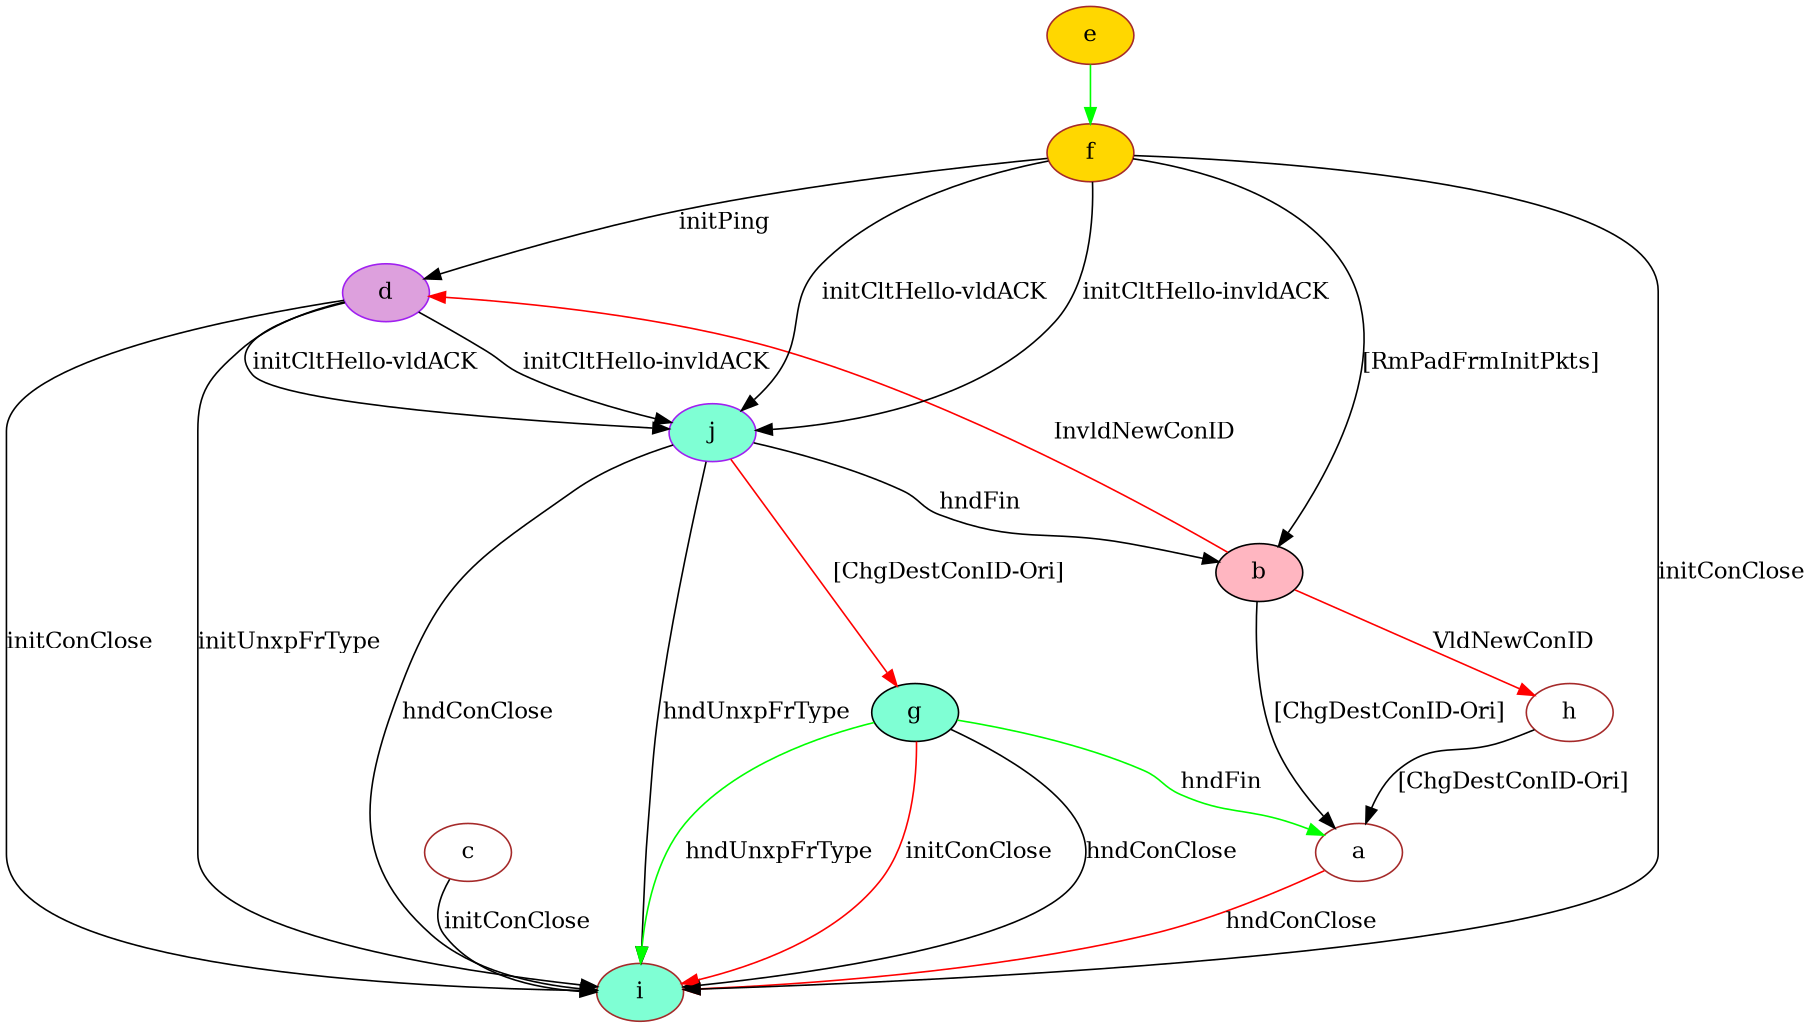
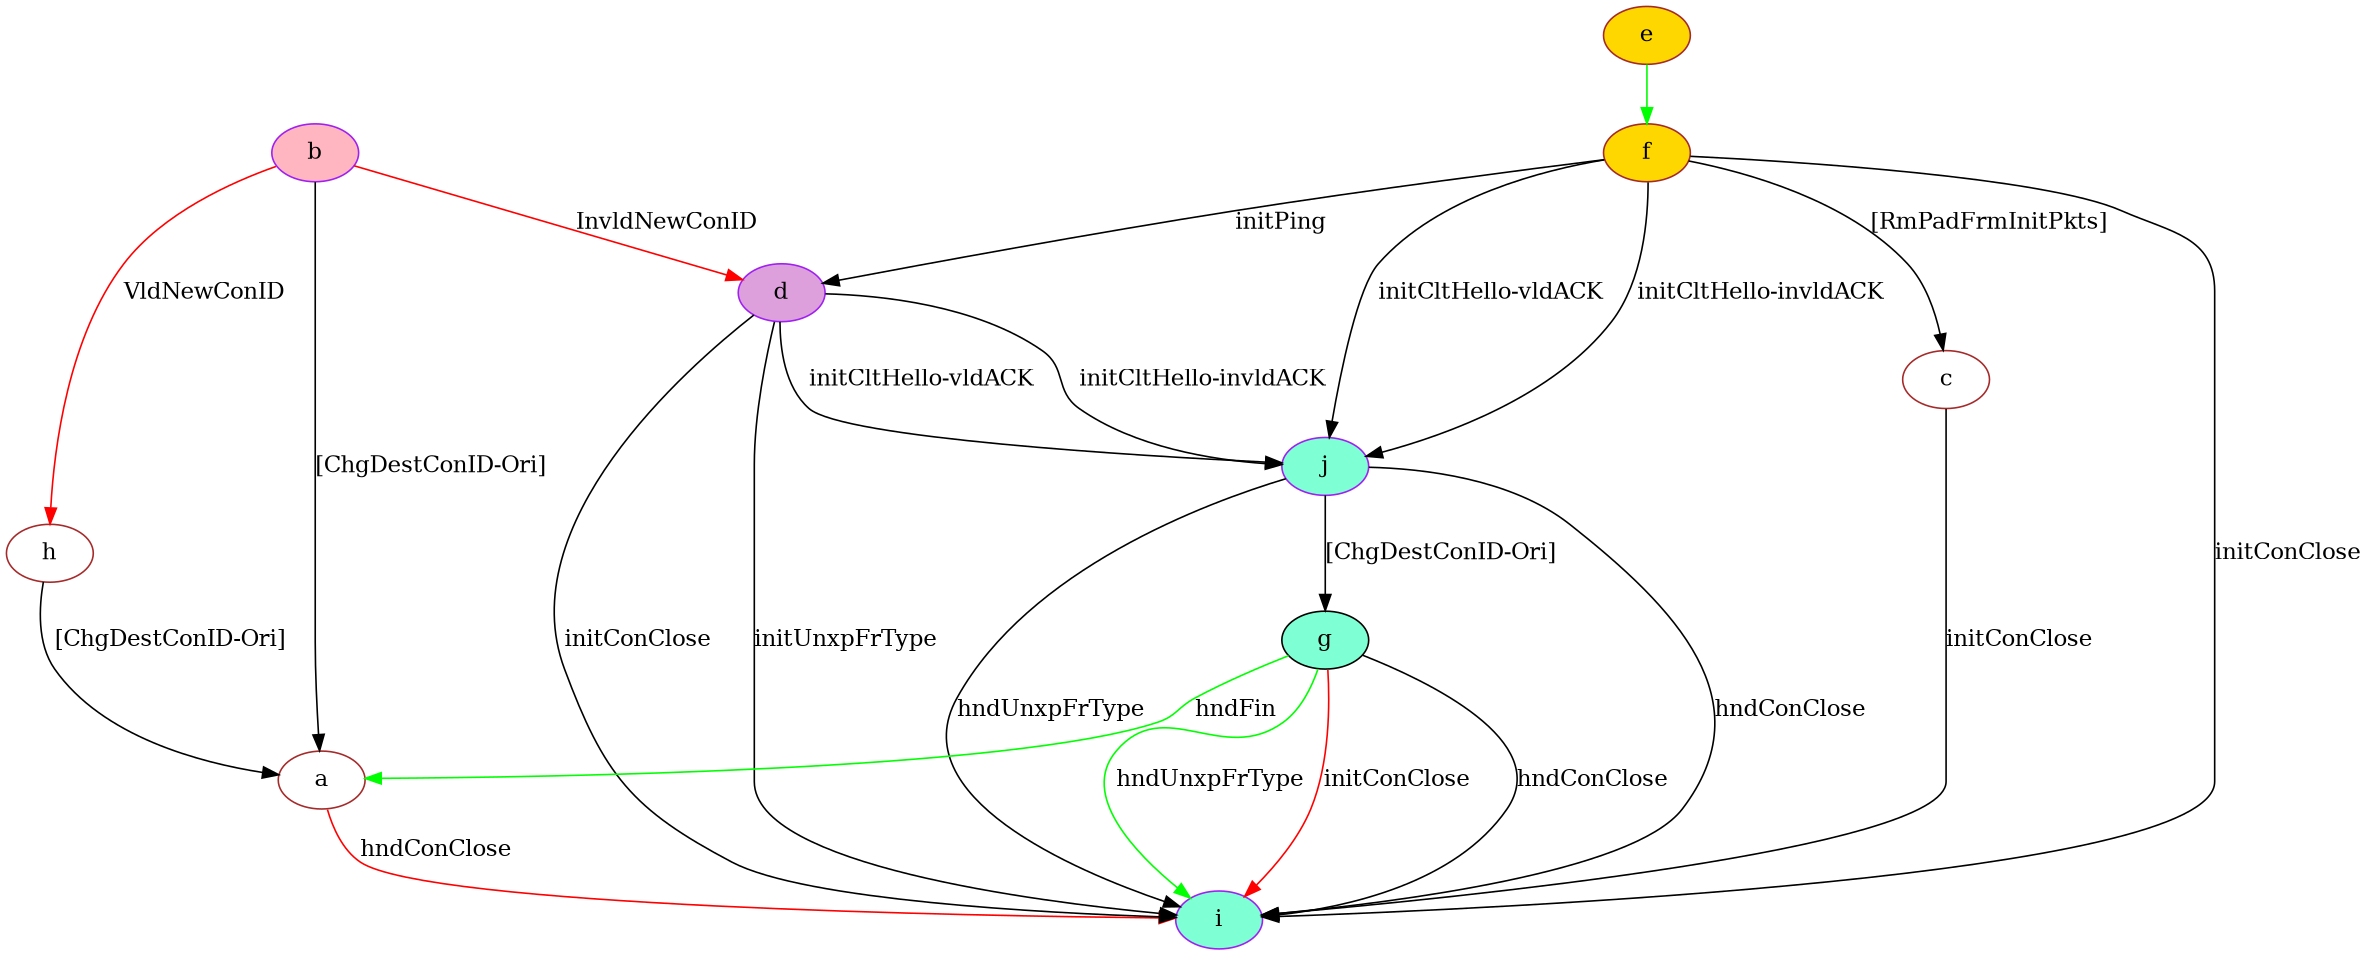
(1353, 286) -> (1841, 214)
(971, 525) -> none
(809, 566) -> (1325, 545)
(1259, 573) -> (315, 153)
(640, 992) -> (1219, 920)
